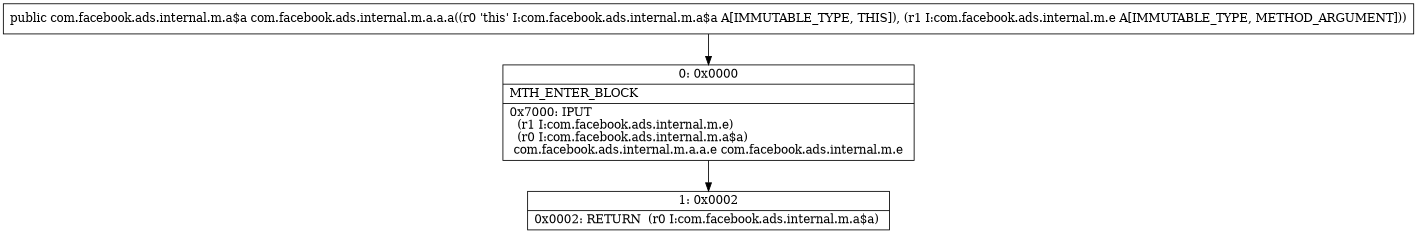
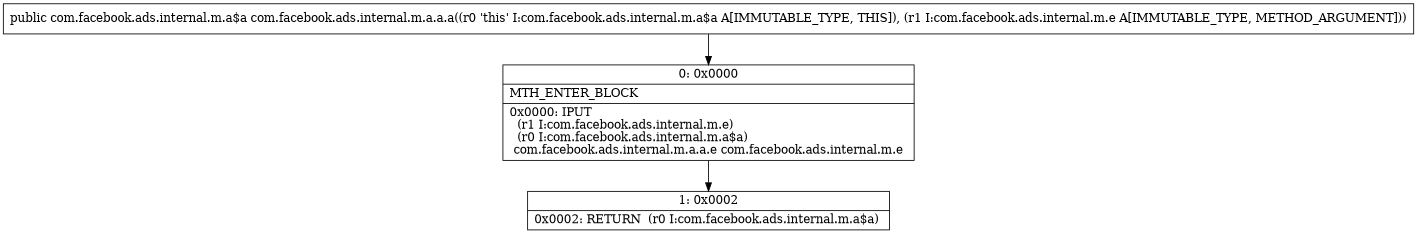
(554, 113) -> (554, 113)
